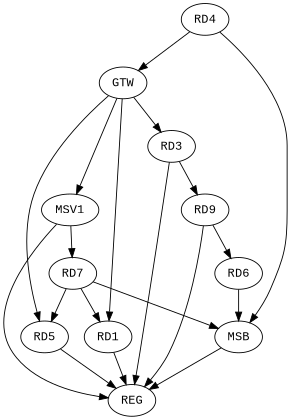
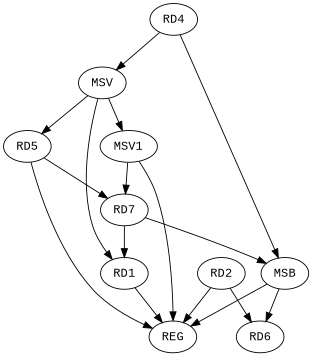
(123, 83) -> (102, 83)
(172, 146) -> none
(205, 210) -> (221, 273)
(61, 301) -> (72, 176)
(239, 301) -> (274, 301)
